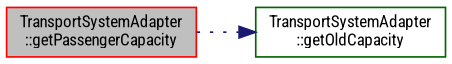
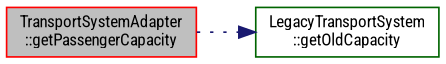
(351, 32) -> (347, 32)
